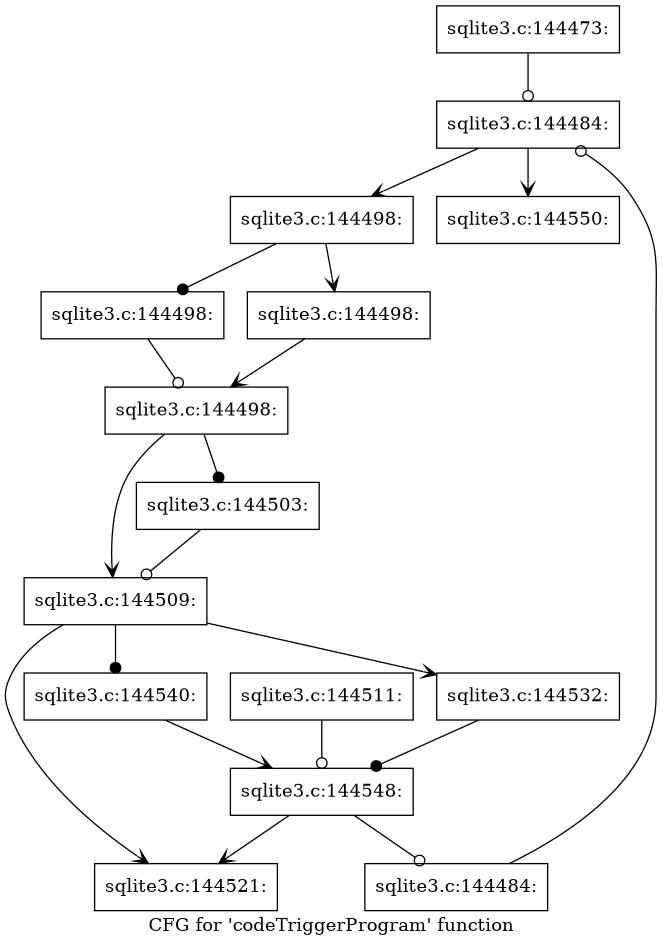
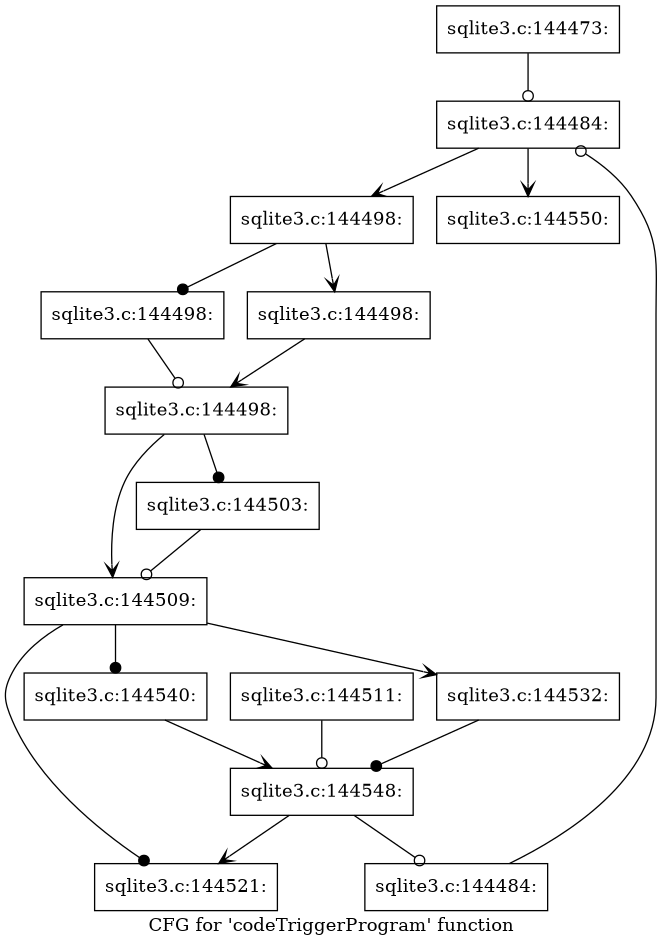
(28, 749) -> (29, 751)
